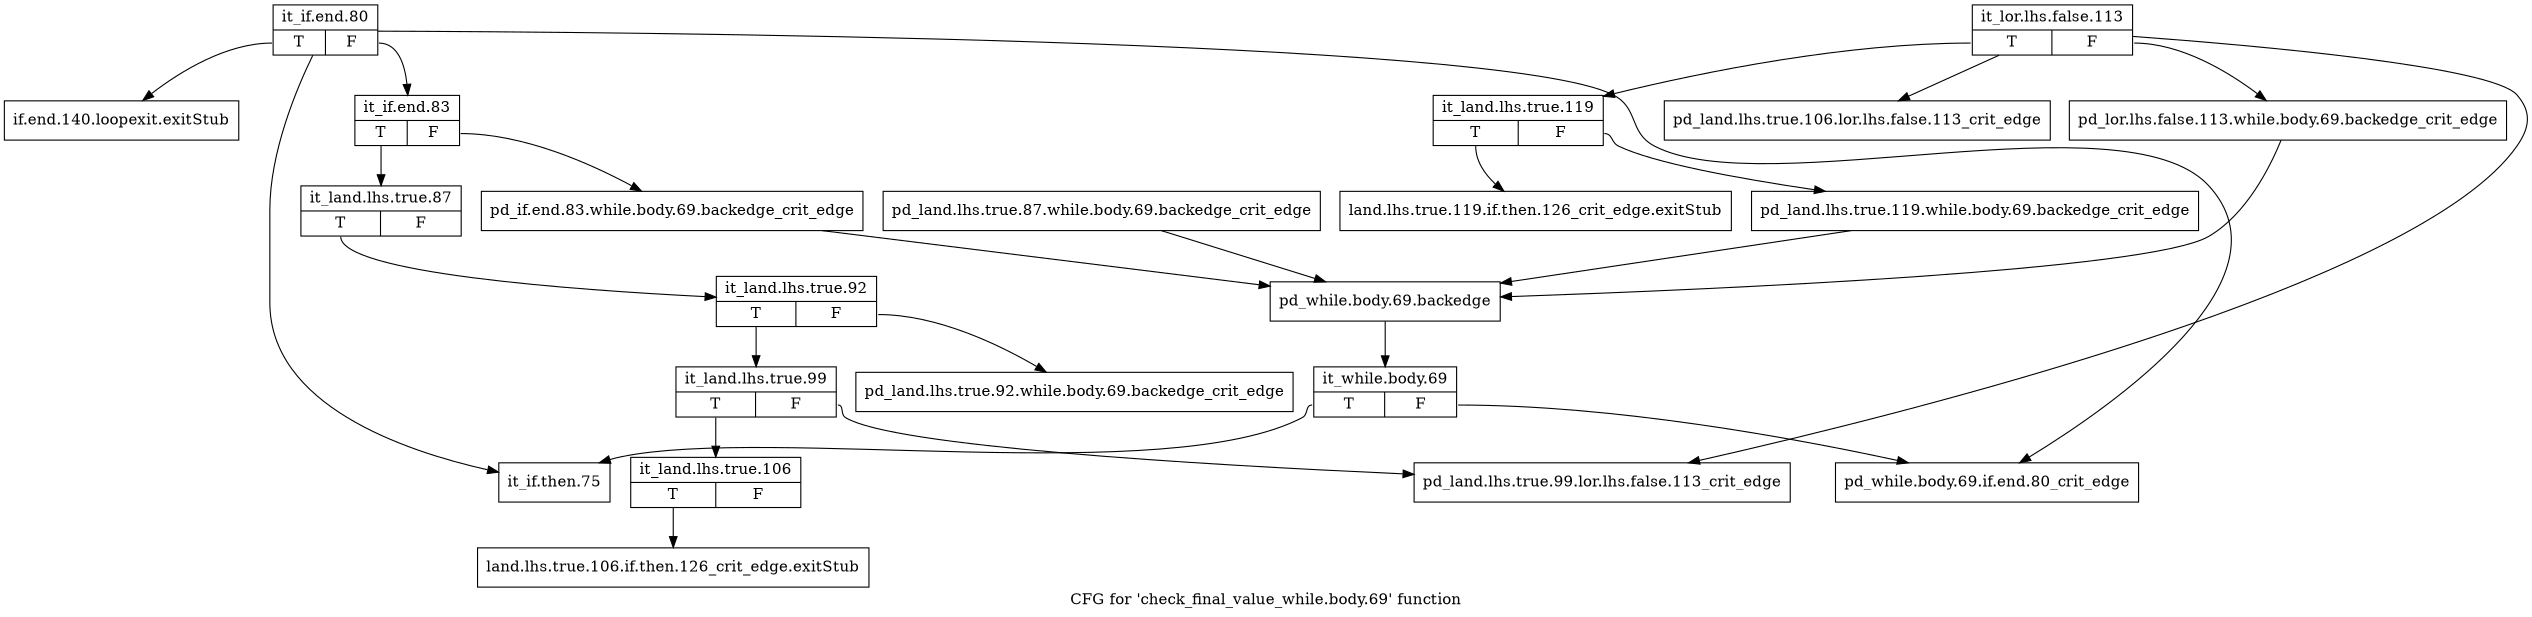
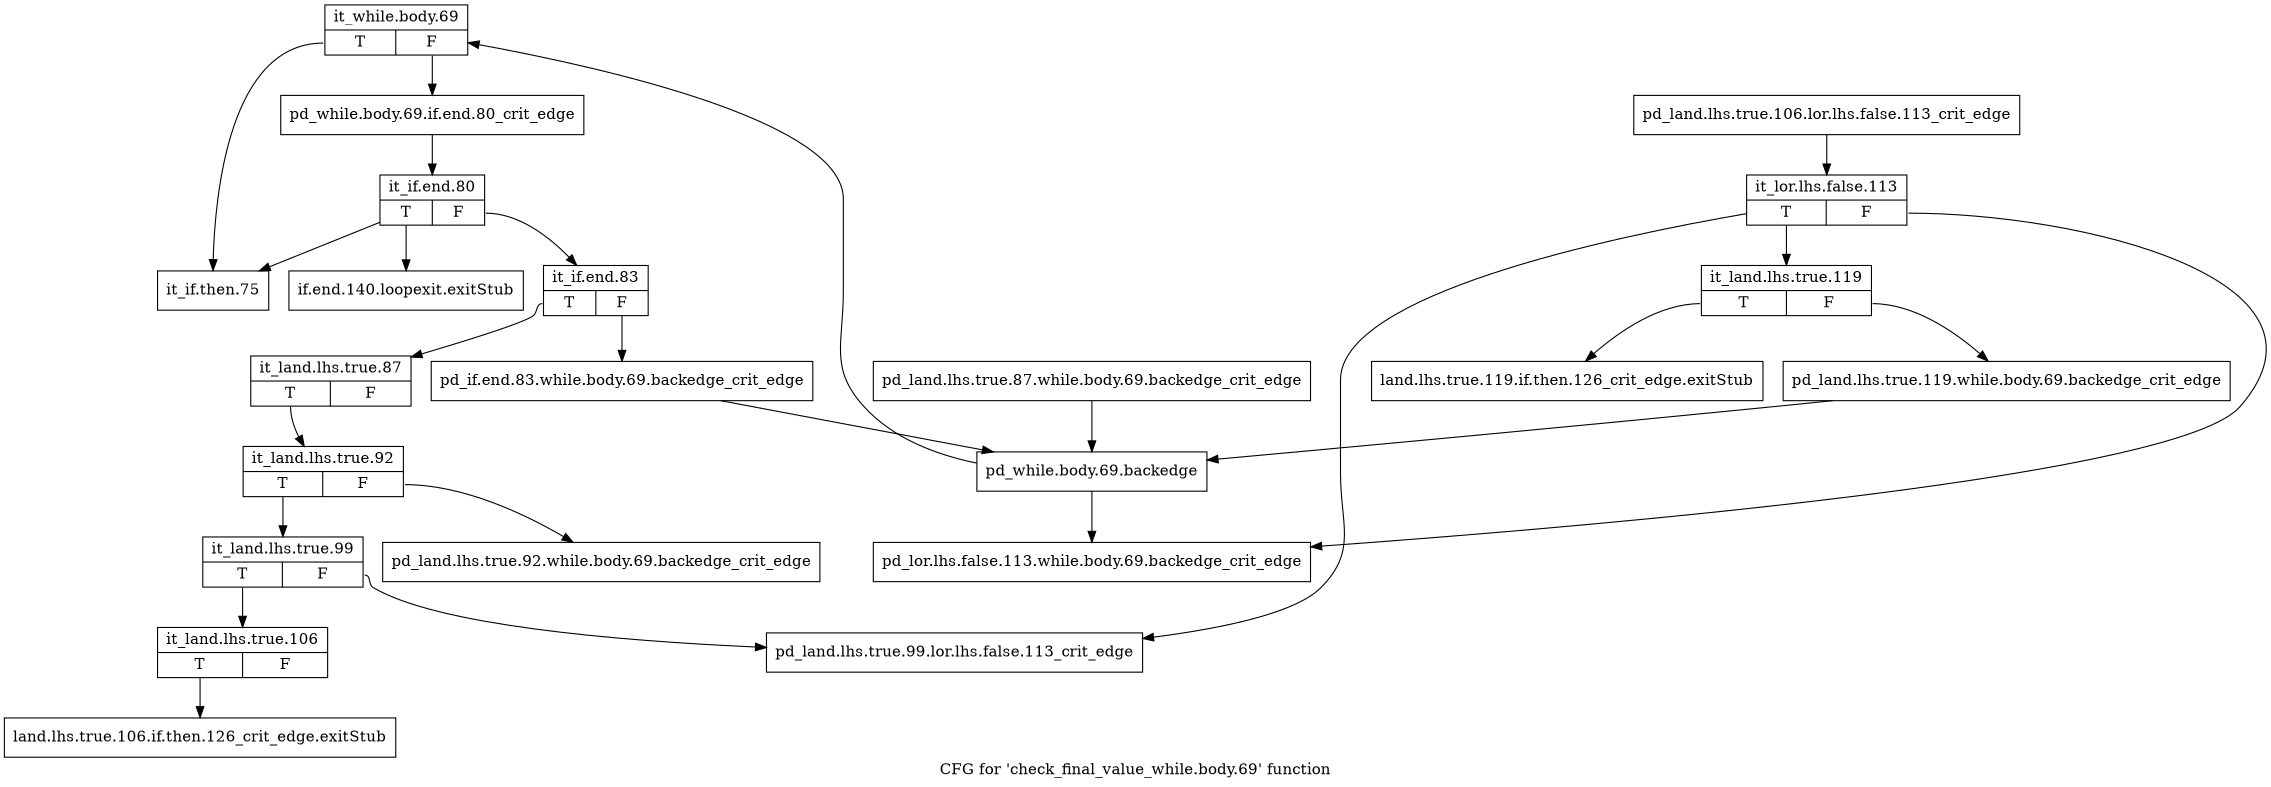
(1495, 71) -> (432, 149)
(1954, 76) -> (1827, 149)
(1923, 276) -> (1092, 511)
